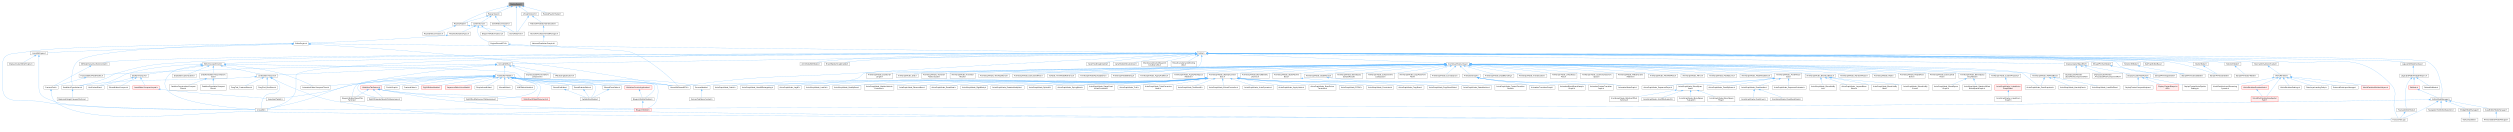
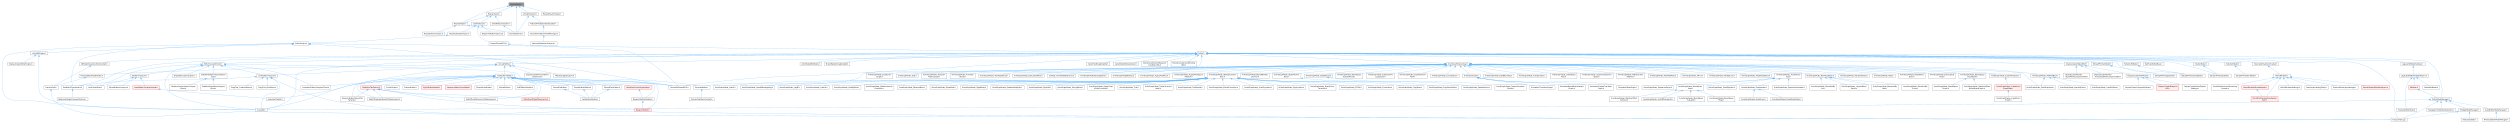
(2402, 116) -> (2432, 115)
